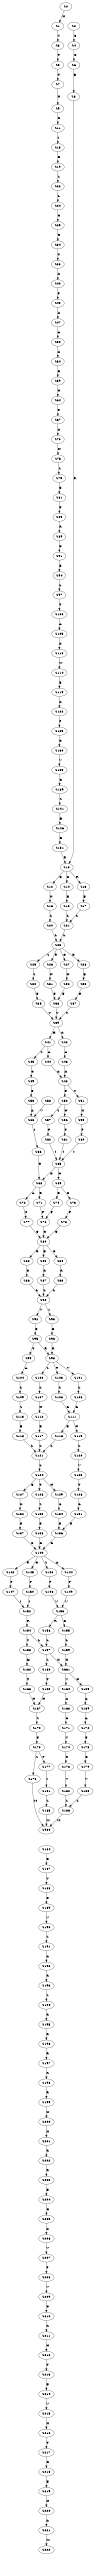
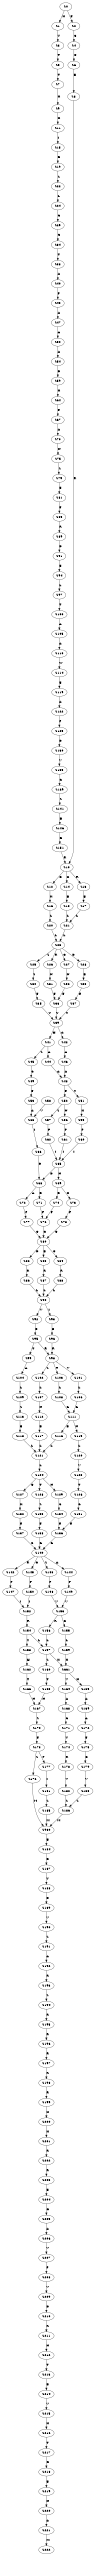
none -> (69, 15)
none -> (46, 1839)
